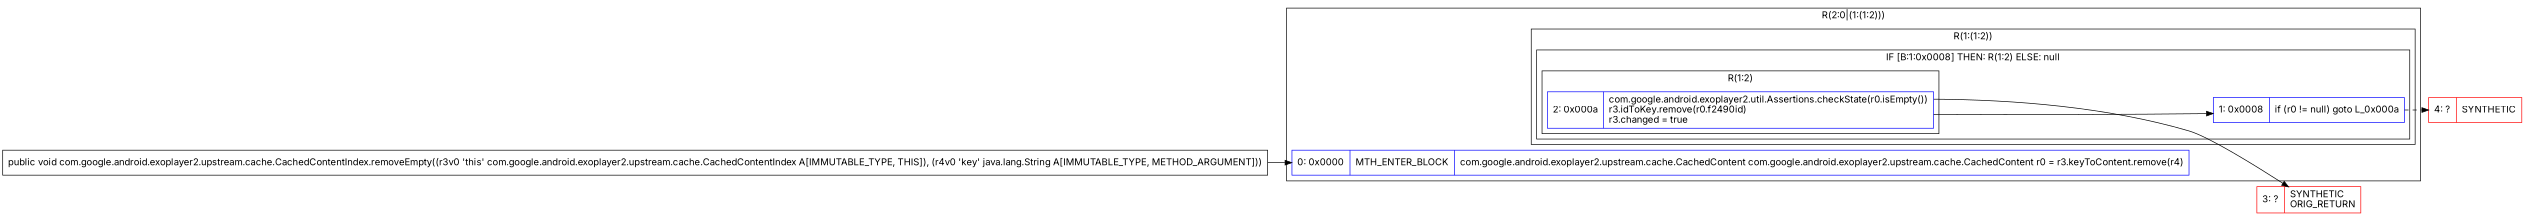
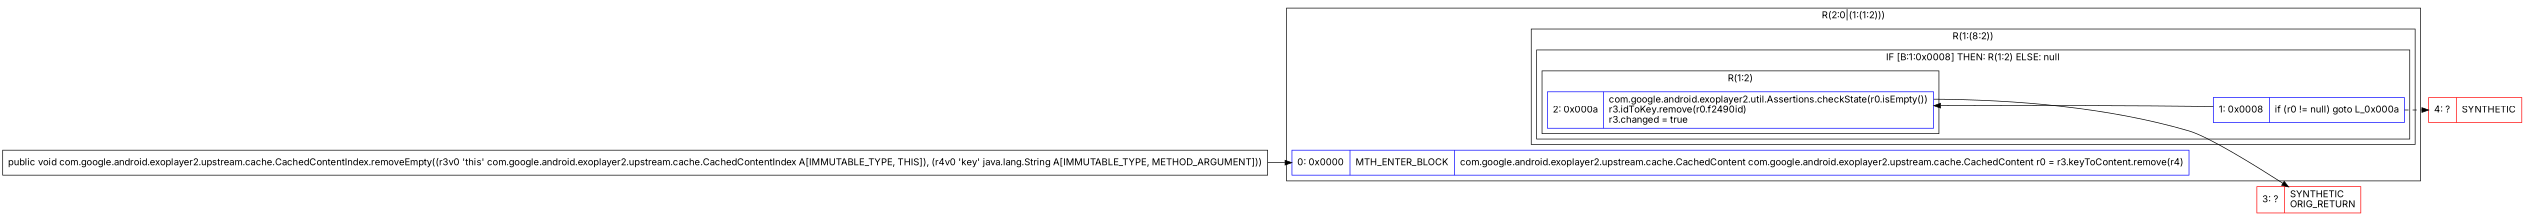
(1973, 37) -> (1973, 37)
(2070, 115) -> (2091, 106)
